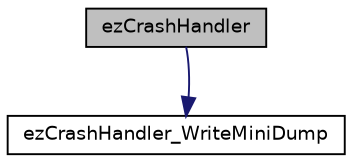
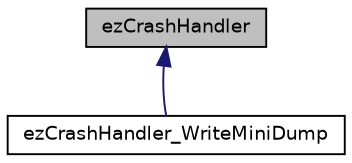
(189, 72) -> (164, 91)
